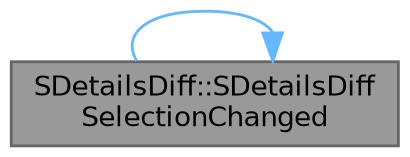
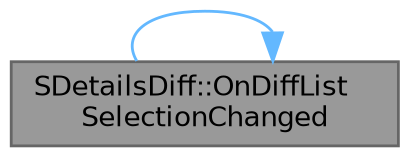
(205, 104) -> (205, 104)
